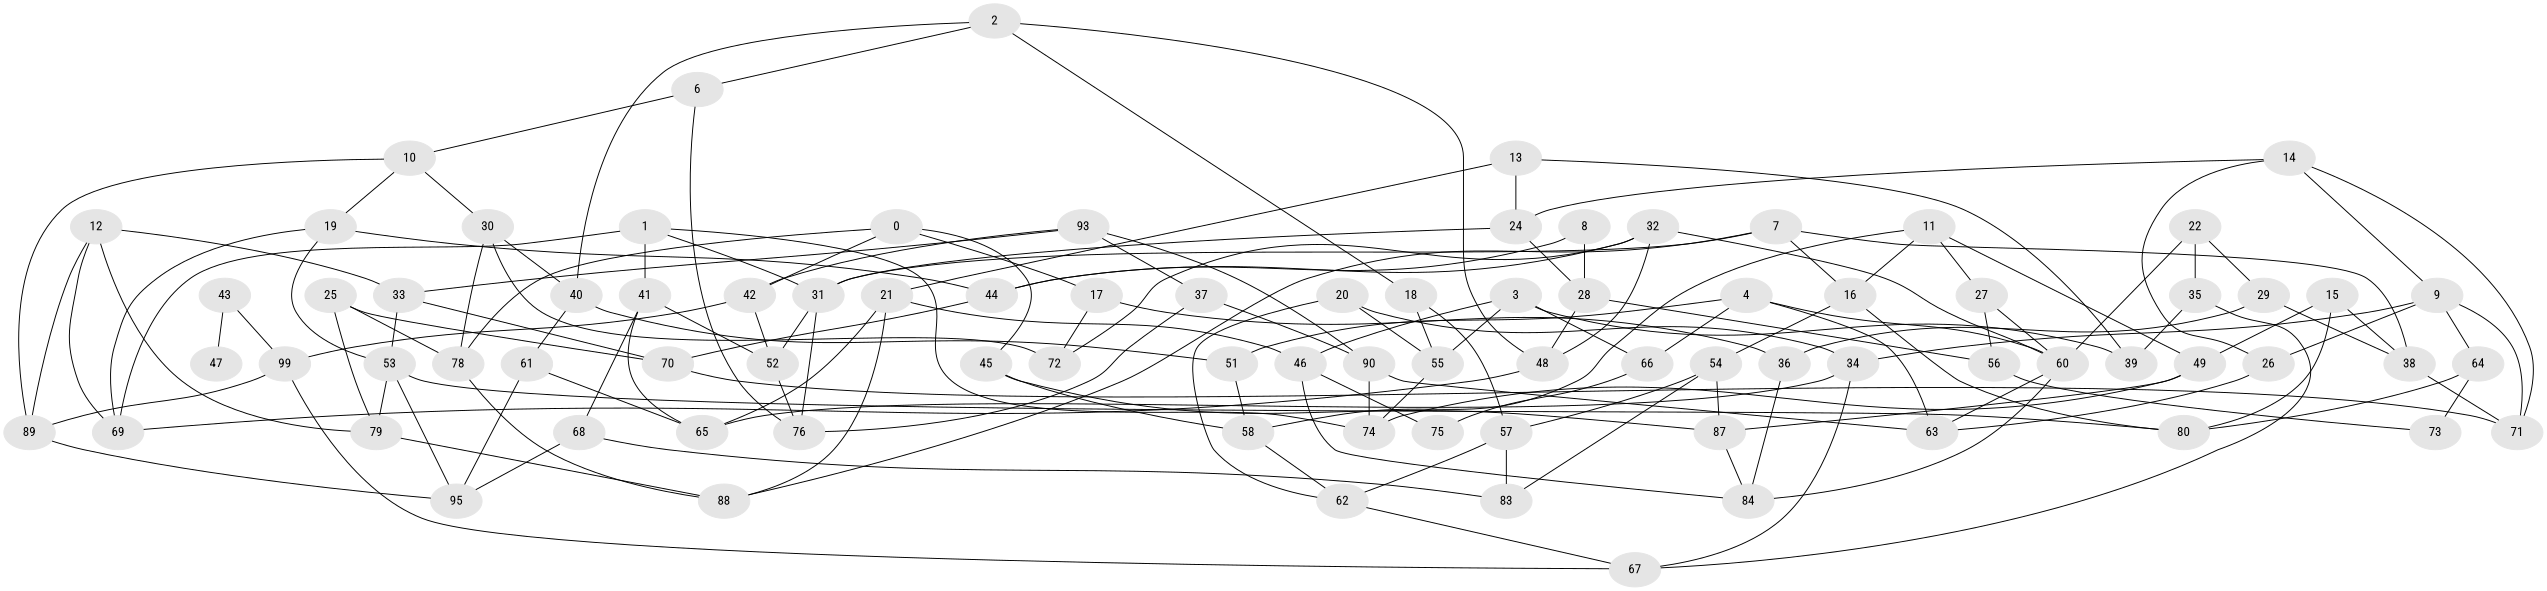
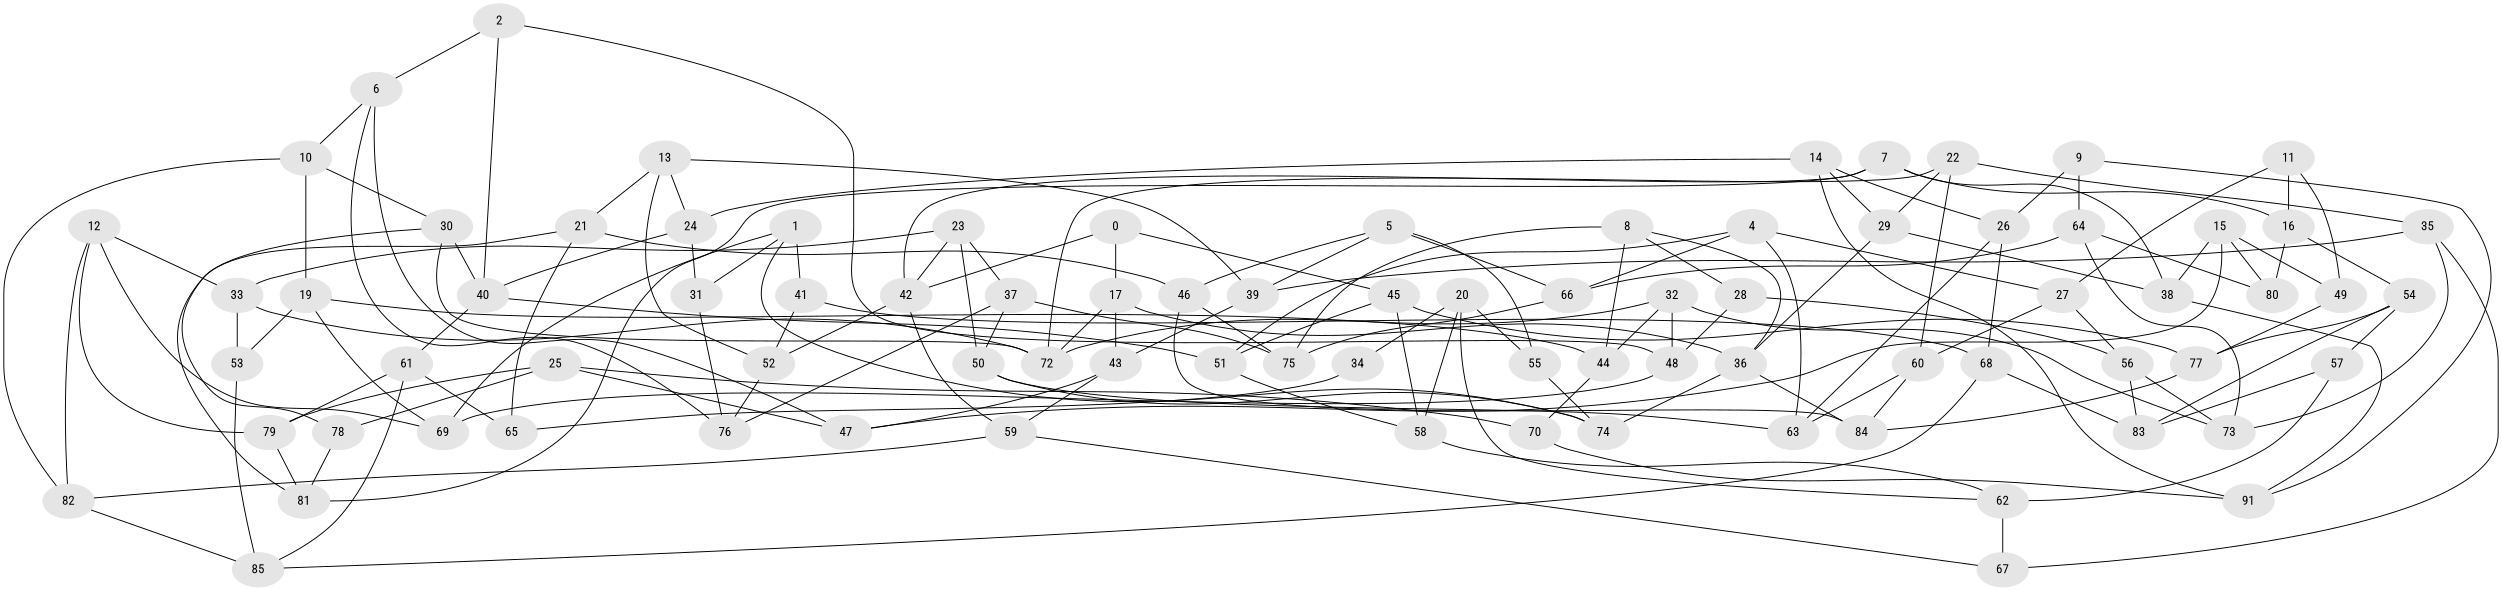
none -> (1435, 178)
(1083, 227) -> (958, 227)
(2363, 227) -> (1850, 192)
(665, 249) -> none
none -> (1431, 249)
(1294, 252) -> (1229, 176)
none -> (1734, 255)
(1553, 264) -> (585, 258)
none -> (1743, 267)
(1867, 273) -> (1957, 334)
(1411, 295) -> none
(1516, 295) -> (1389, 227)
none -> (1995, 295)
(1866, 320) -> (1881, 255)
(511, 324) -> (642, 330)
none -> (1302, 328)
(796, 330) -> (654, 297)
none -> (1116, 330)
none -> (1184, 330)
(2200, 330) -> none
none -> (461, 331)
none -> (1200, 332)
(1599, 362) -> (1442, 364)
(285, 364) -> (1011, 433)
(1369, 364) -> (979, 364)
none -> (2393, 372)
(632, 378) -> none
(383, 398) -> (338, 398)
(1785, 398) -> (1660, 404)
none -> (1614, 403)
none -> (2134, 404)
none -> (731, 405)
(1283, 410) -> none
(30, 433) -> (69, 501)
(1720, 433) -> (2196, 364)
(2517, 433) -> (2249, 501)
(456, 501) -> (258, 570)
(724, 501) -> (304, 501)
(1790, 510) -> none
